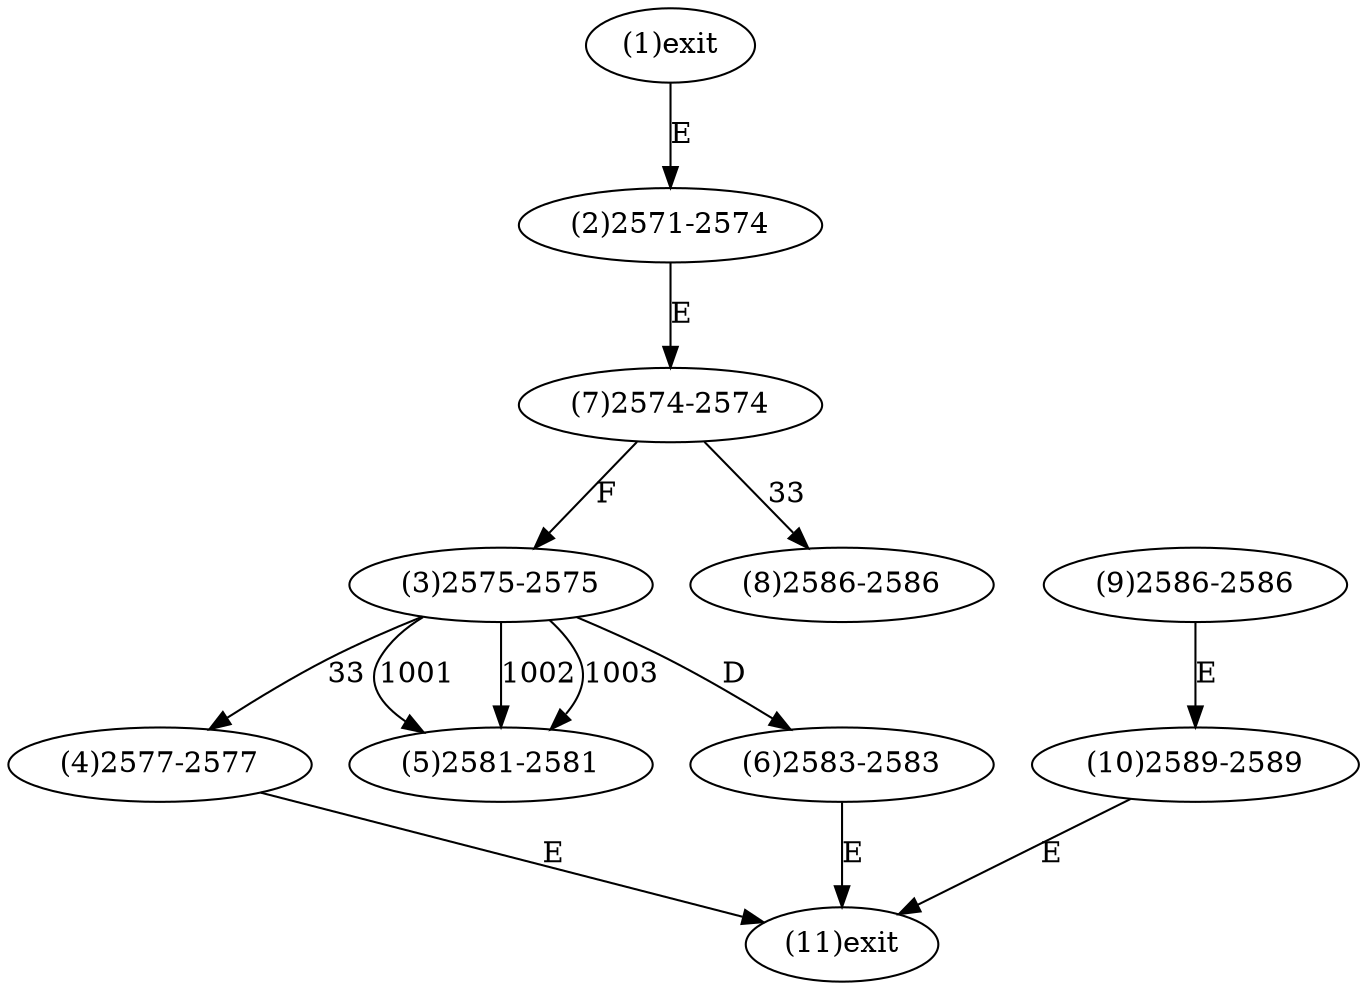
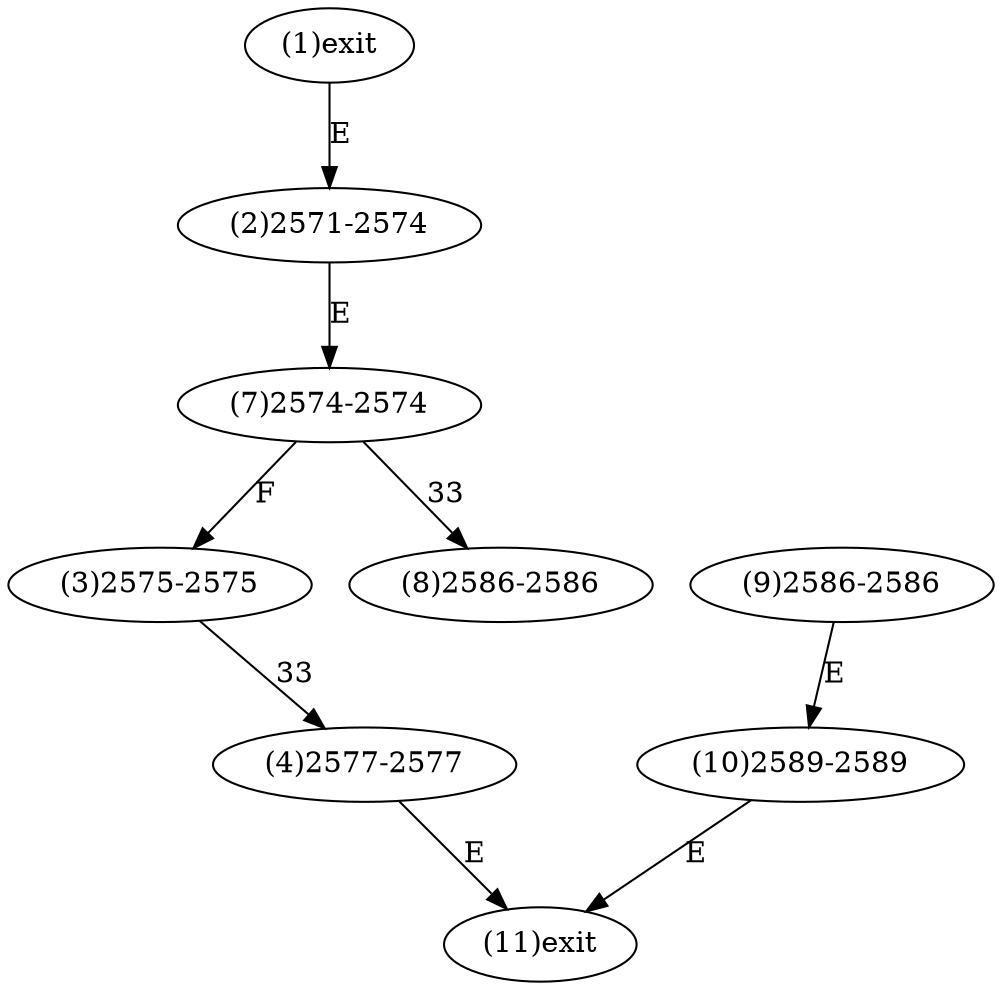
(501, 765) -> none
(842, 765) -> none
